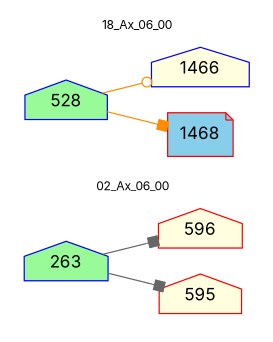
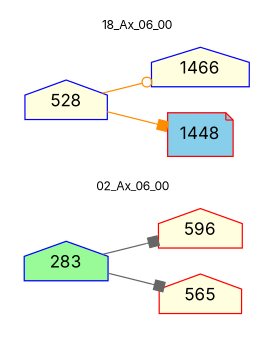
(66, 102) -> (66, 102)
(200, 135) -> (200, 135)
(66, 263) -> (66, 263)
(200, 296) -> (200, 296)
